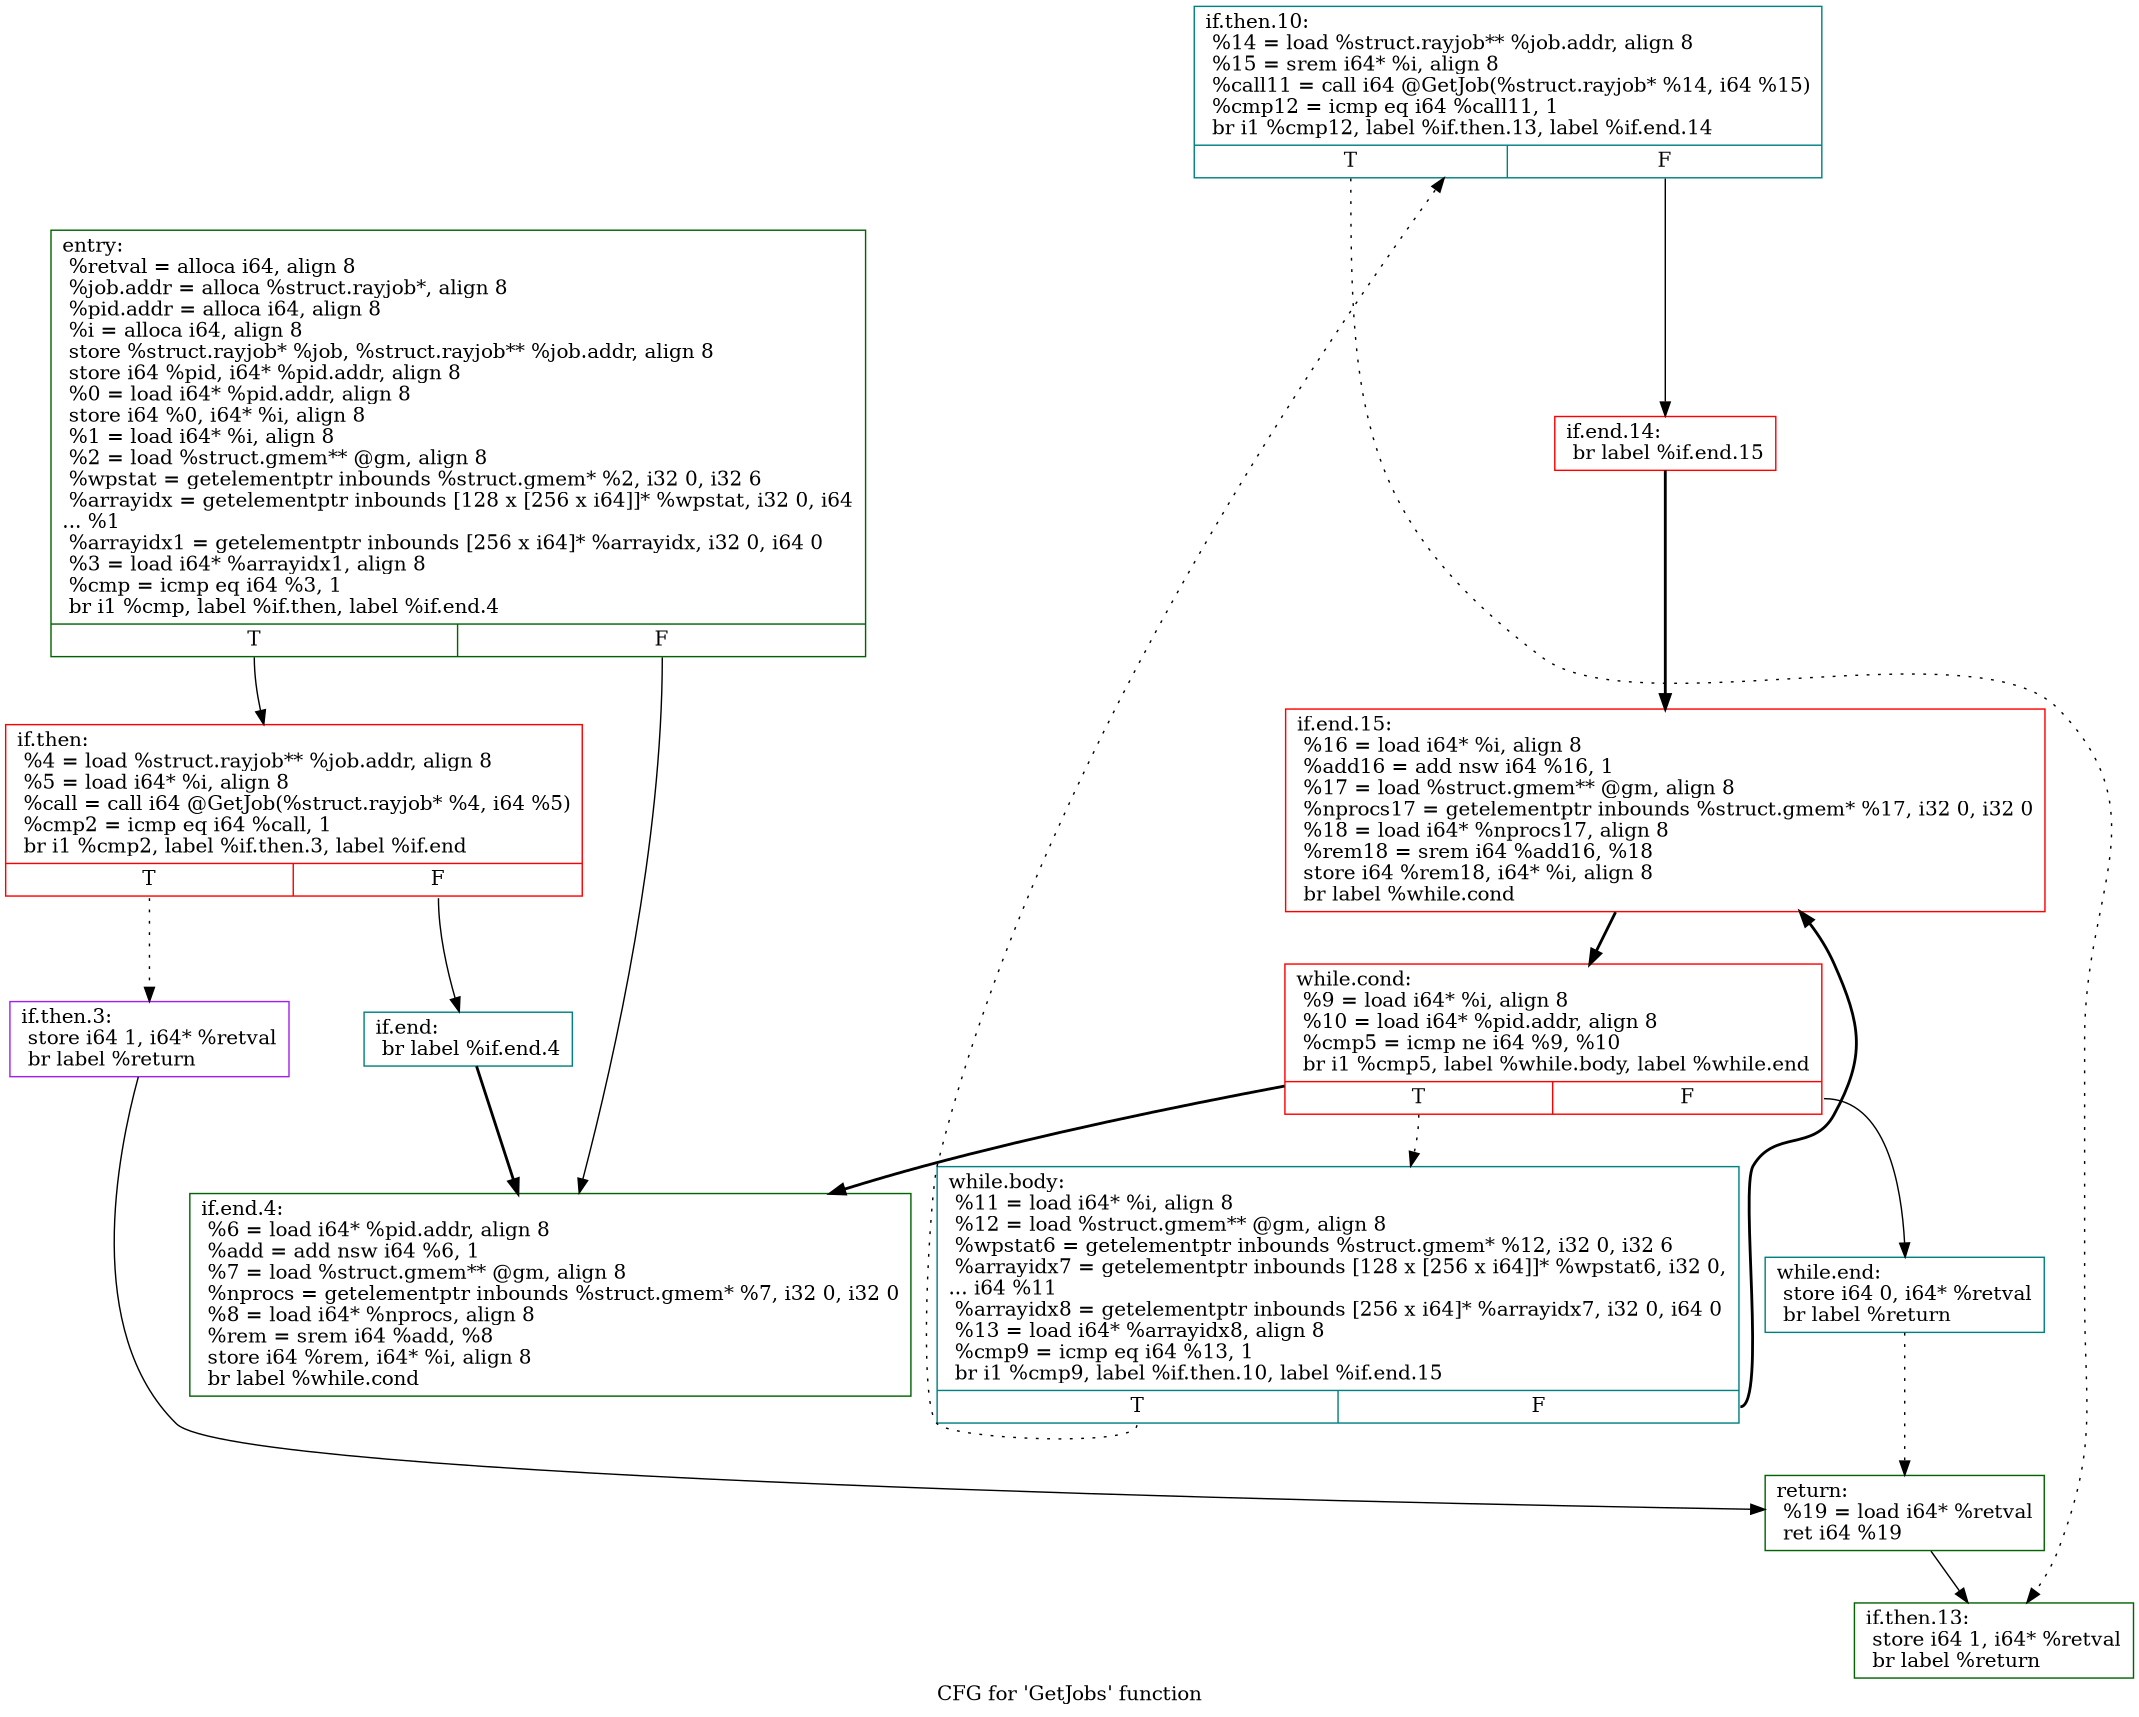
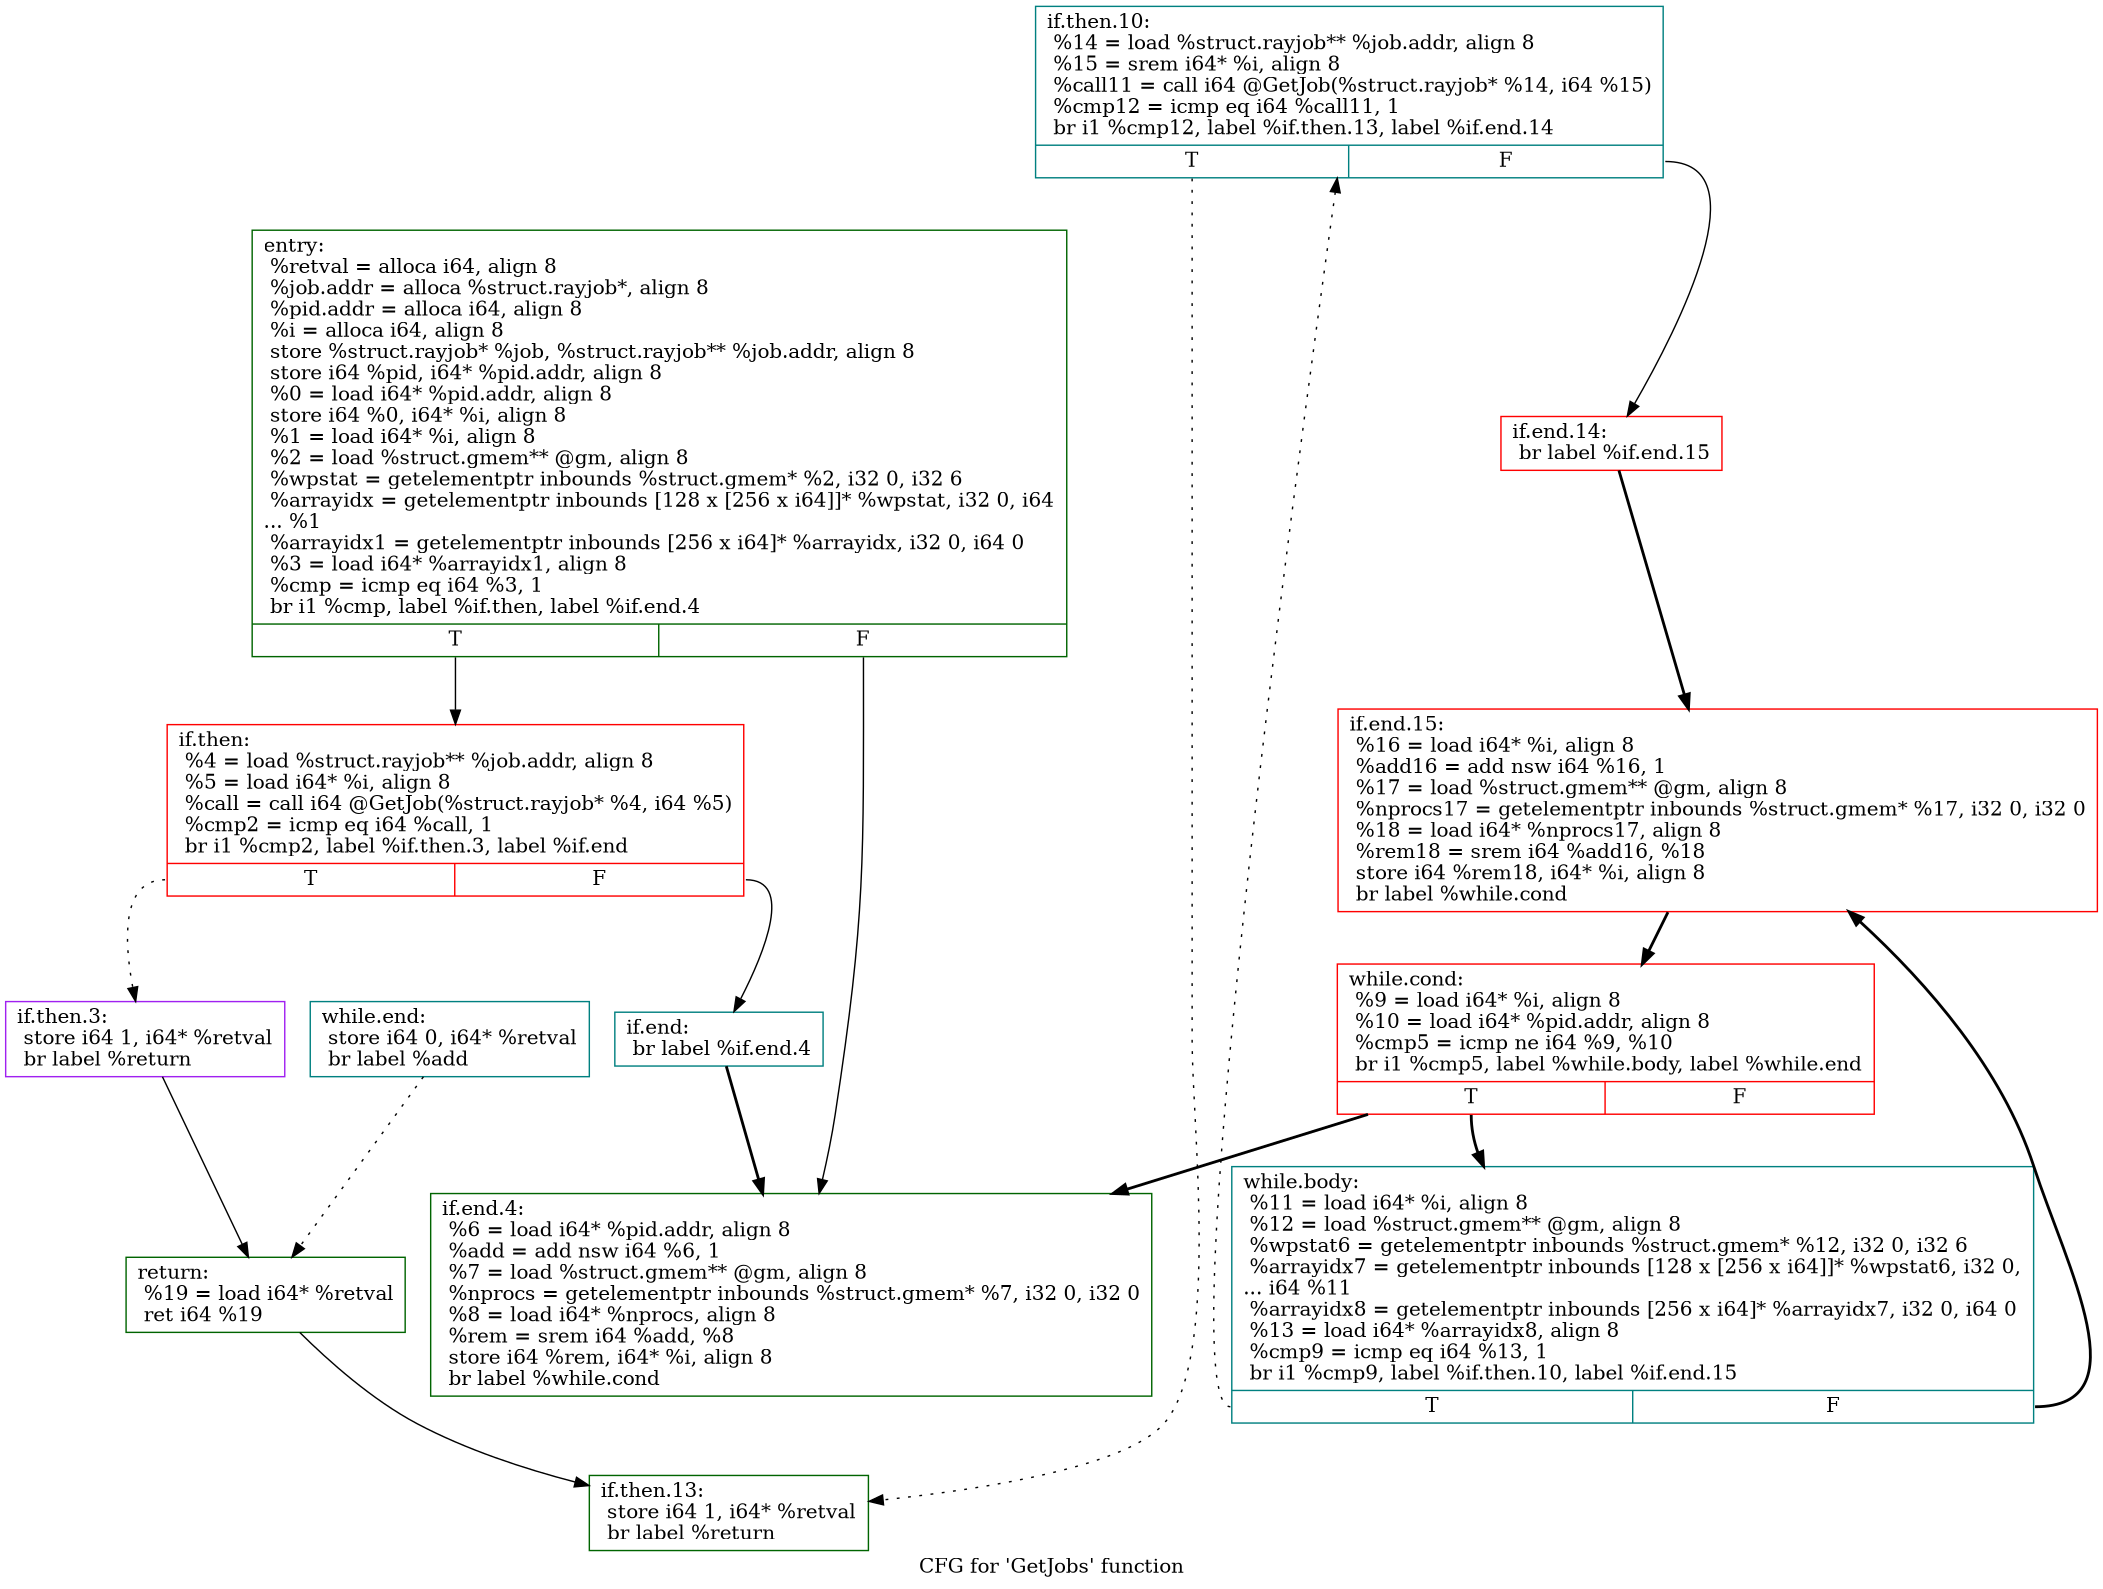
(1418, 1134) -> (1473, 1134)
(1888, 1154) -> none
(1864, 1315) -> (395, 1060)
